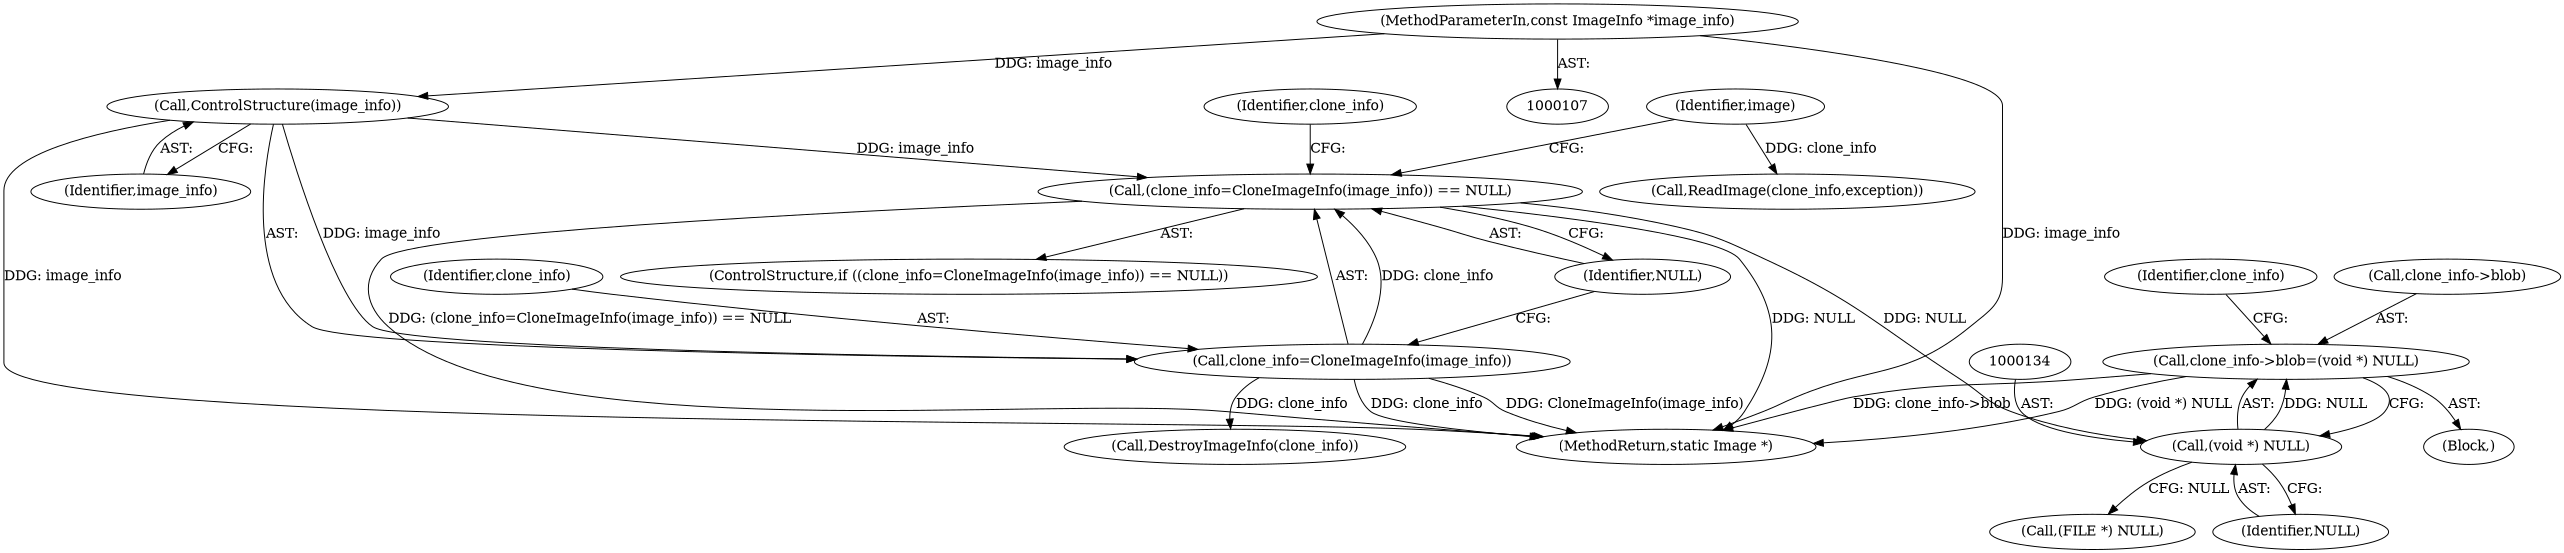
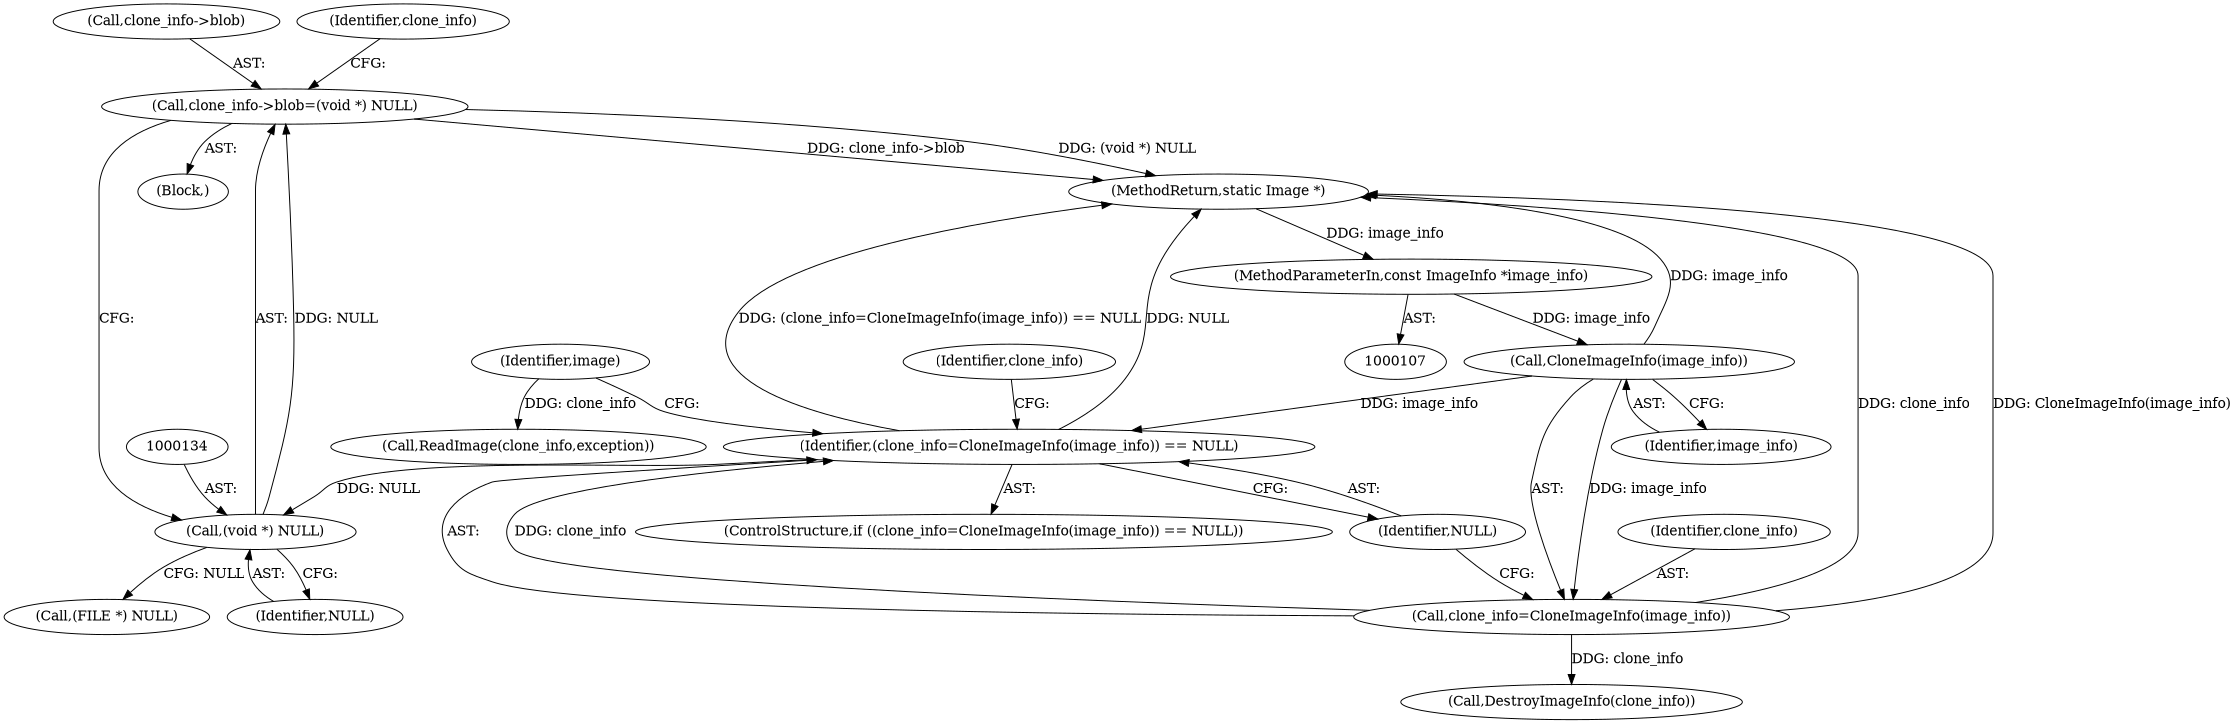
(278, 107) -> (1629, 362)
(1310, 192) -> (1019, 447)
(2002, 199) -> (1310, 232)
